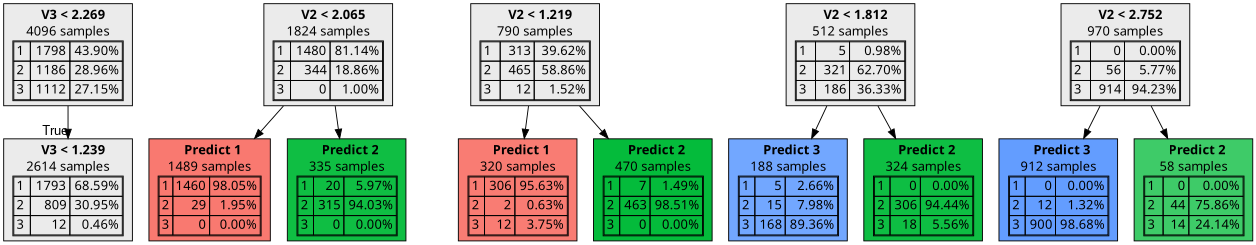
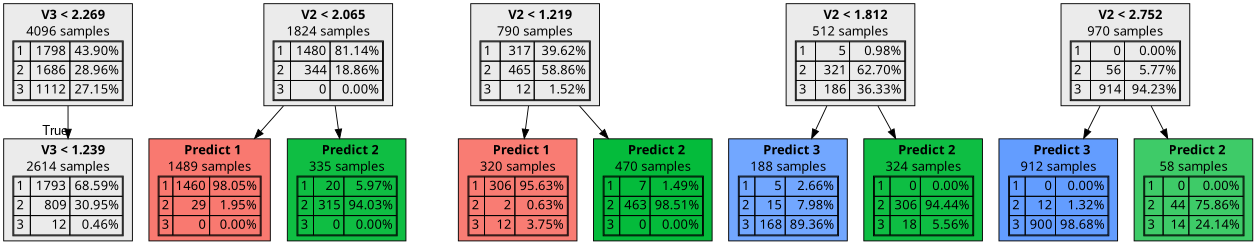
(520, 51) -> (520, 51)
(51, 70) -> (51, 70)
(361, 90) -> (361, 90)
